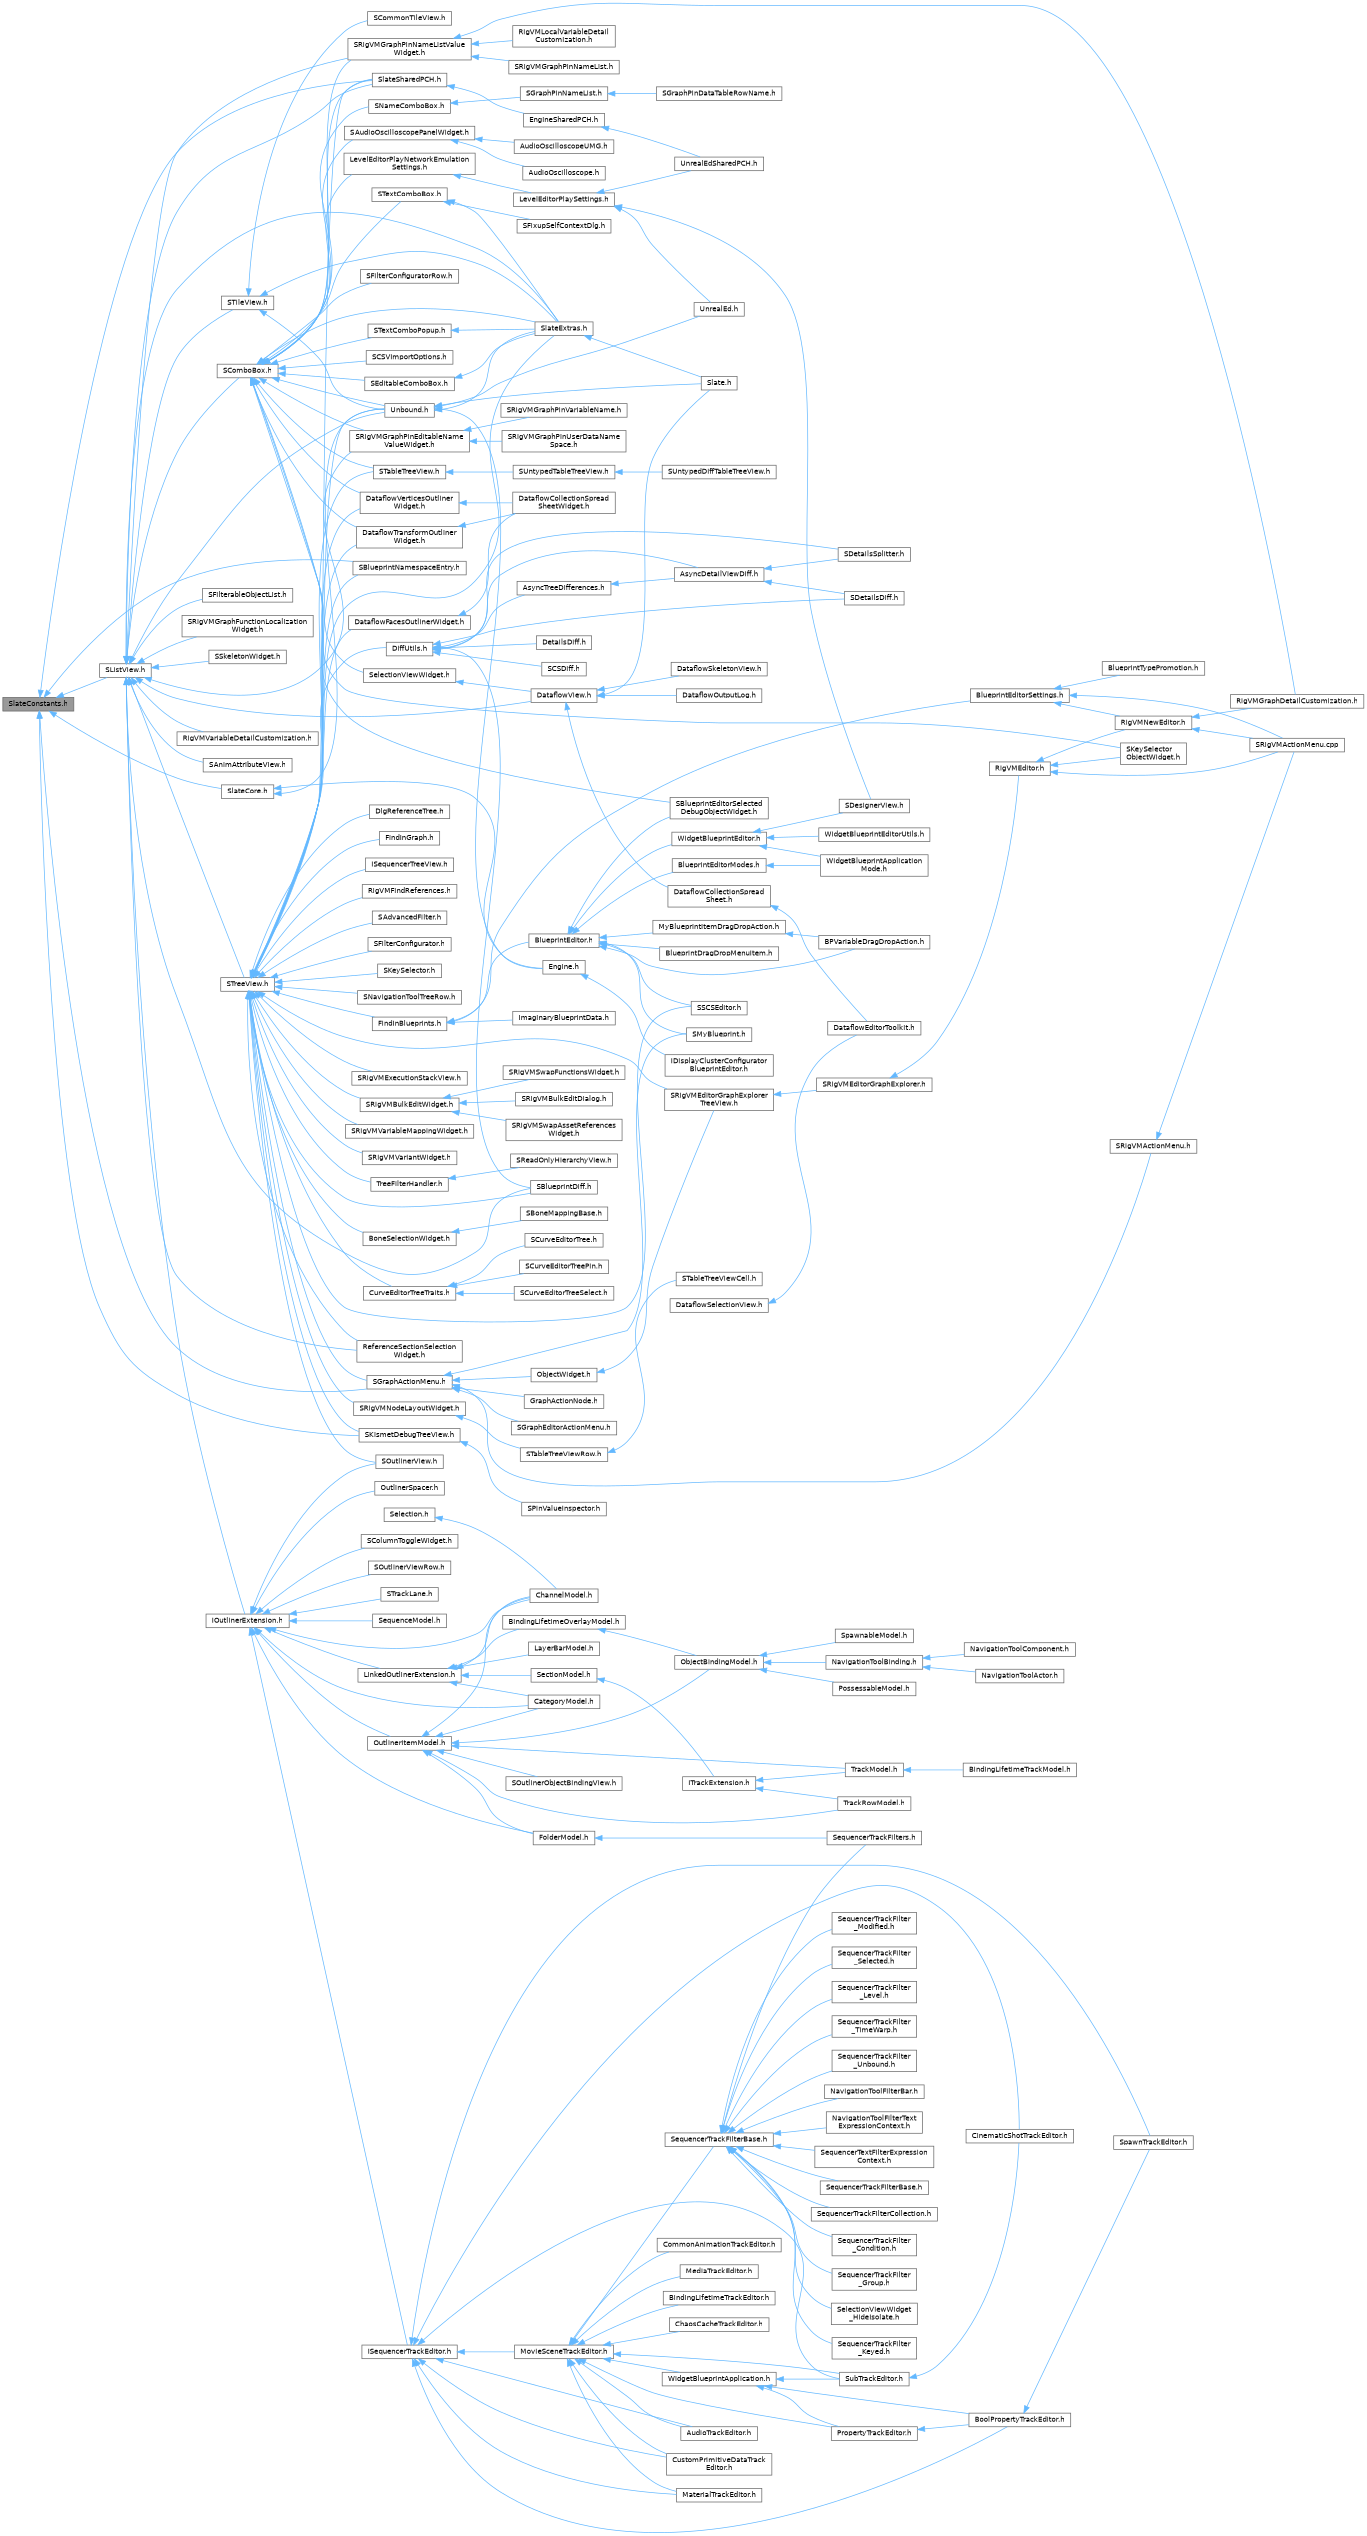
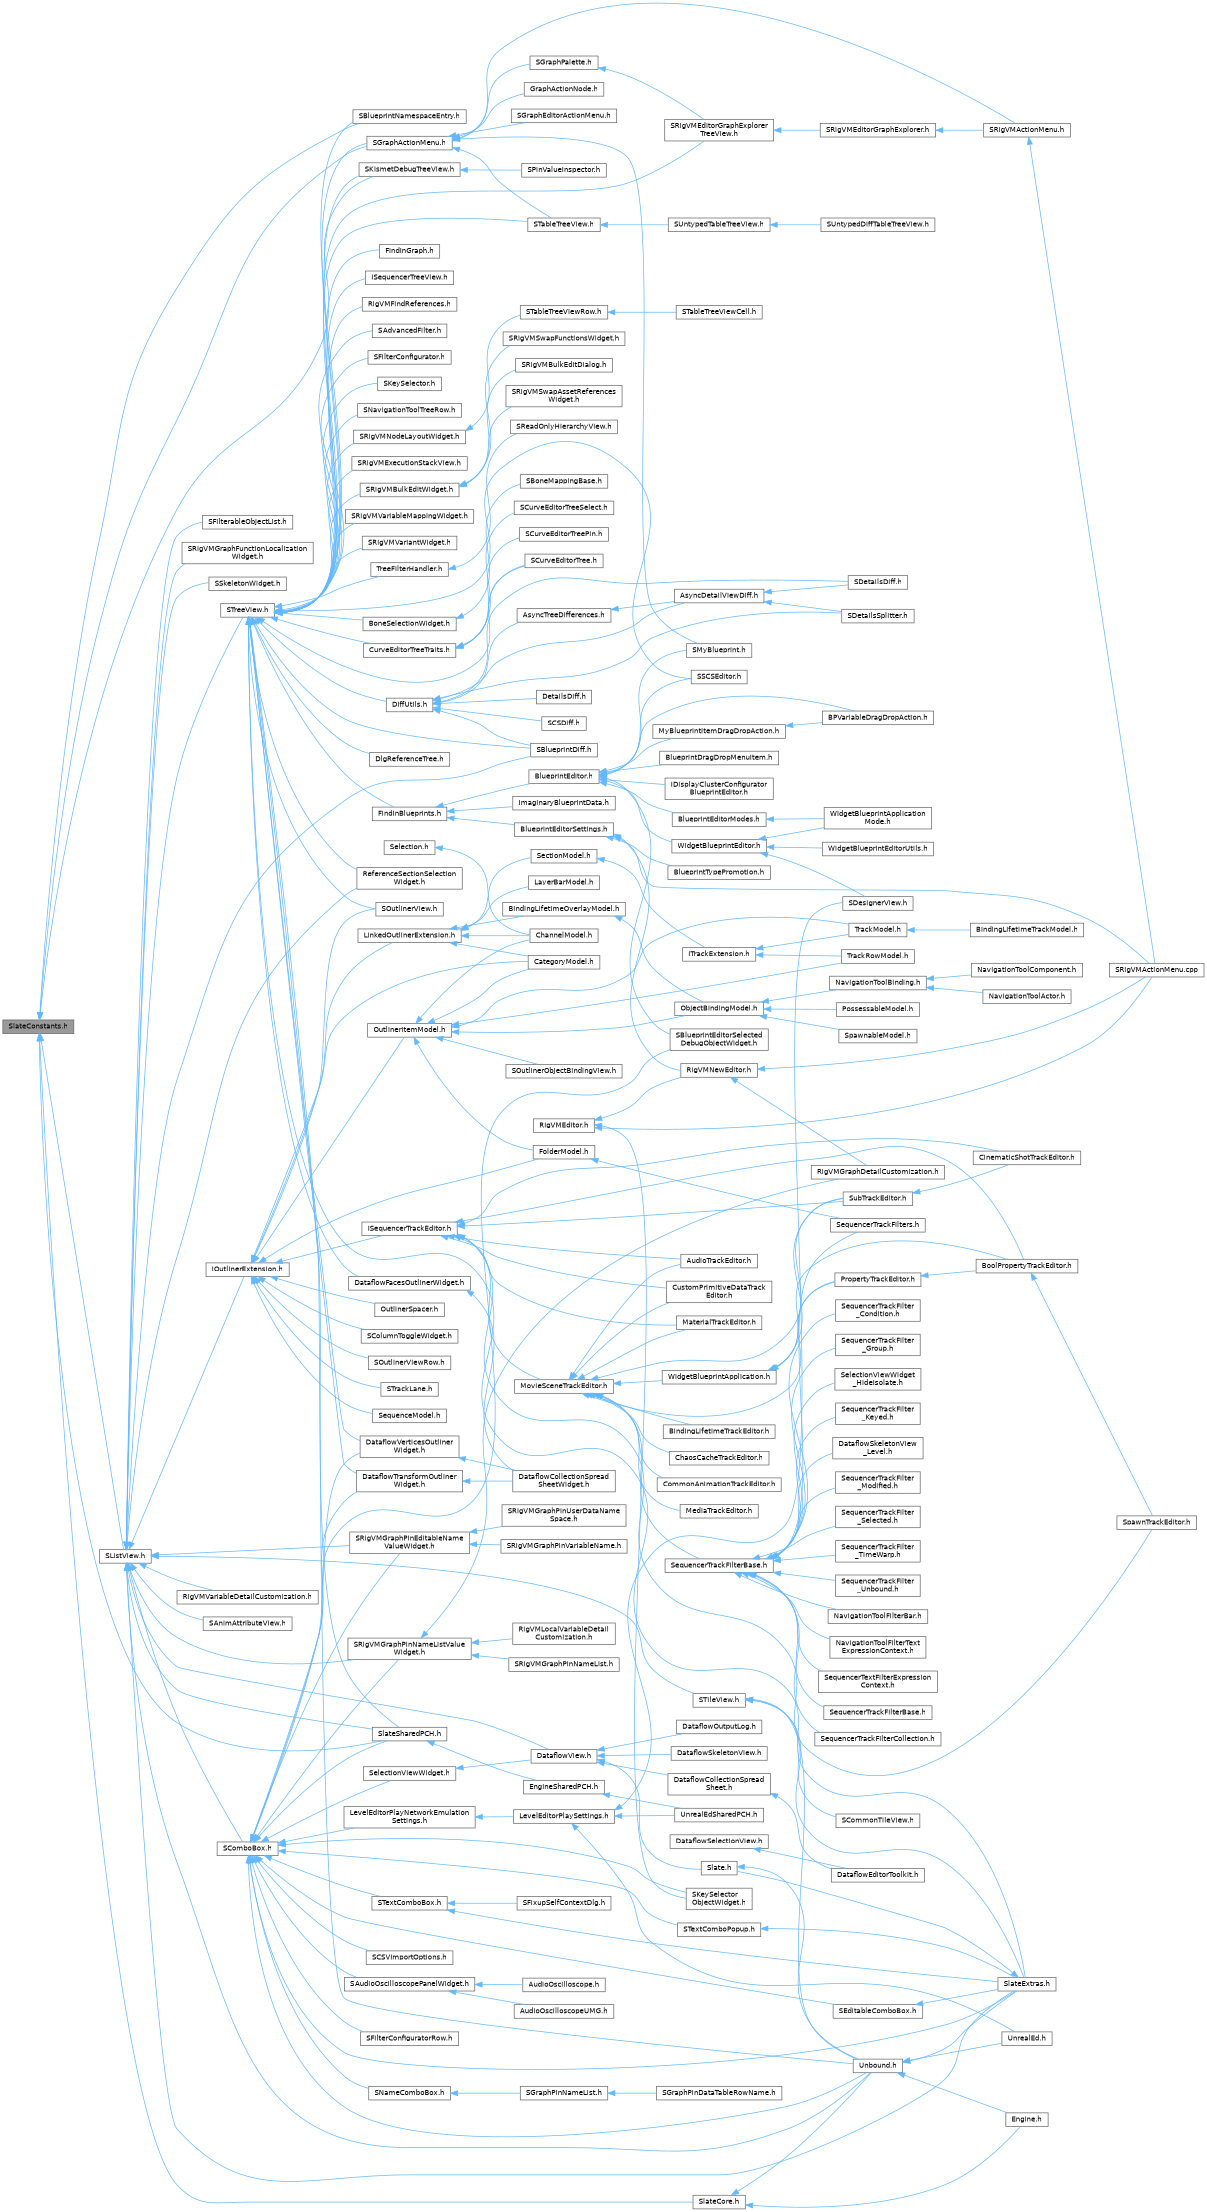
(571, 391) -> (804, 1934)
(309, 435) -> (503, 185)
none -> (425, 681)
(987, 939) -> (963, 130)
(632, 1011) -> (636, 782)
(564, 1375) -> (564, 63)
(409, 1648) -> none
(874, 1992) -> (878, 1448)
